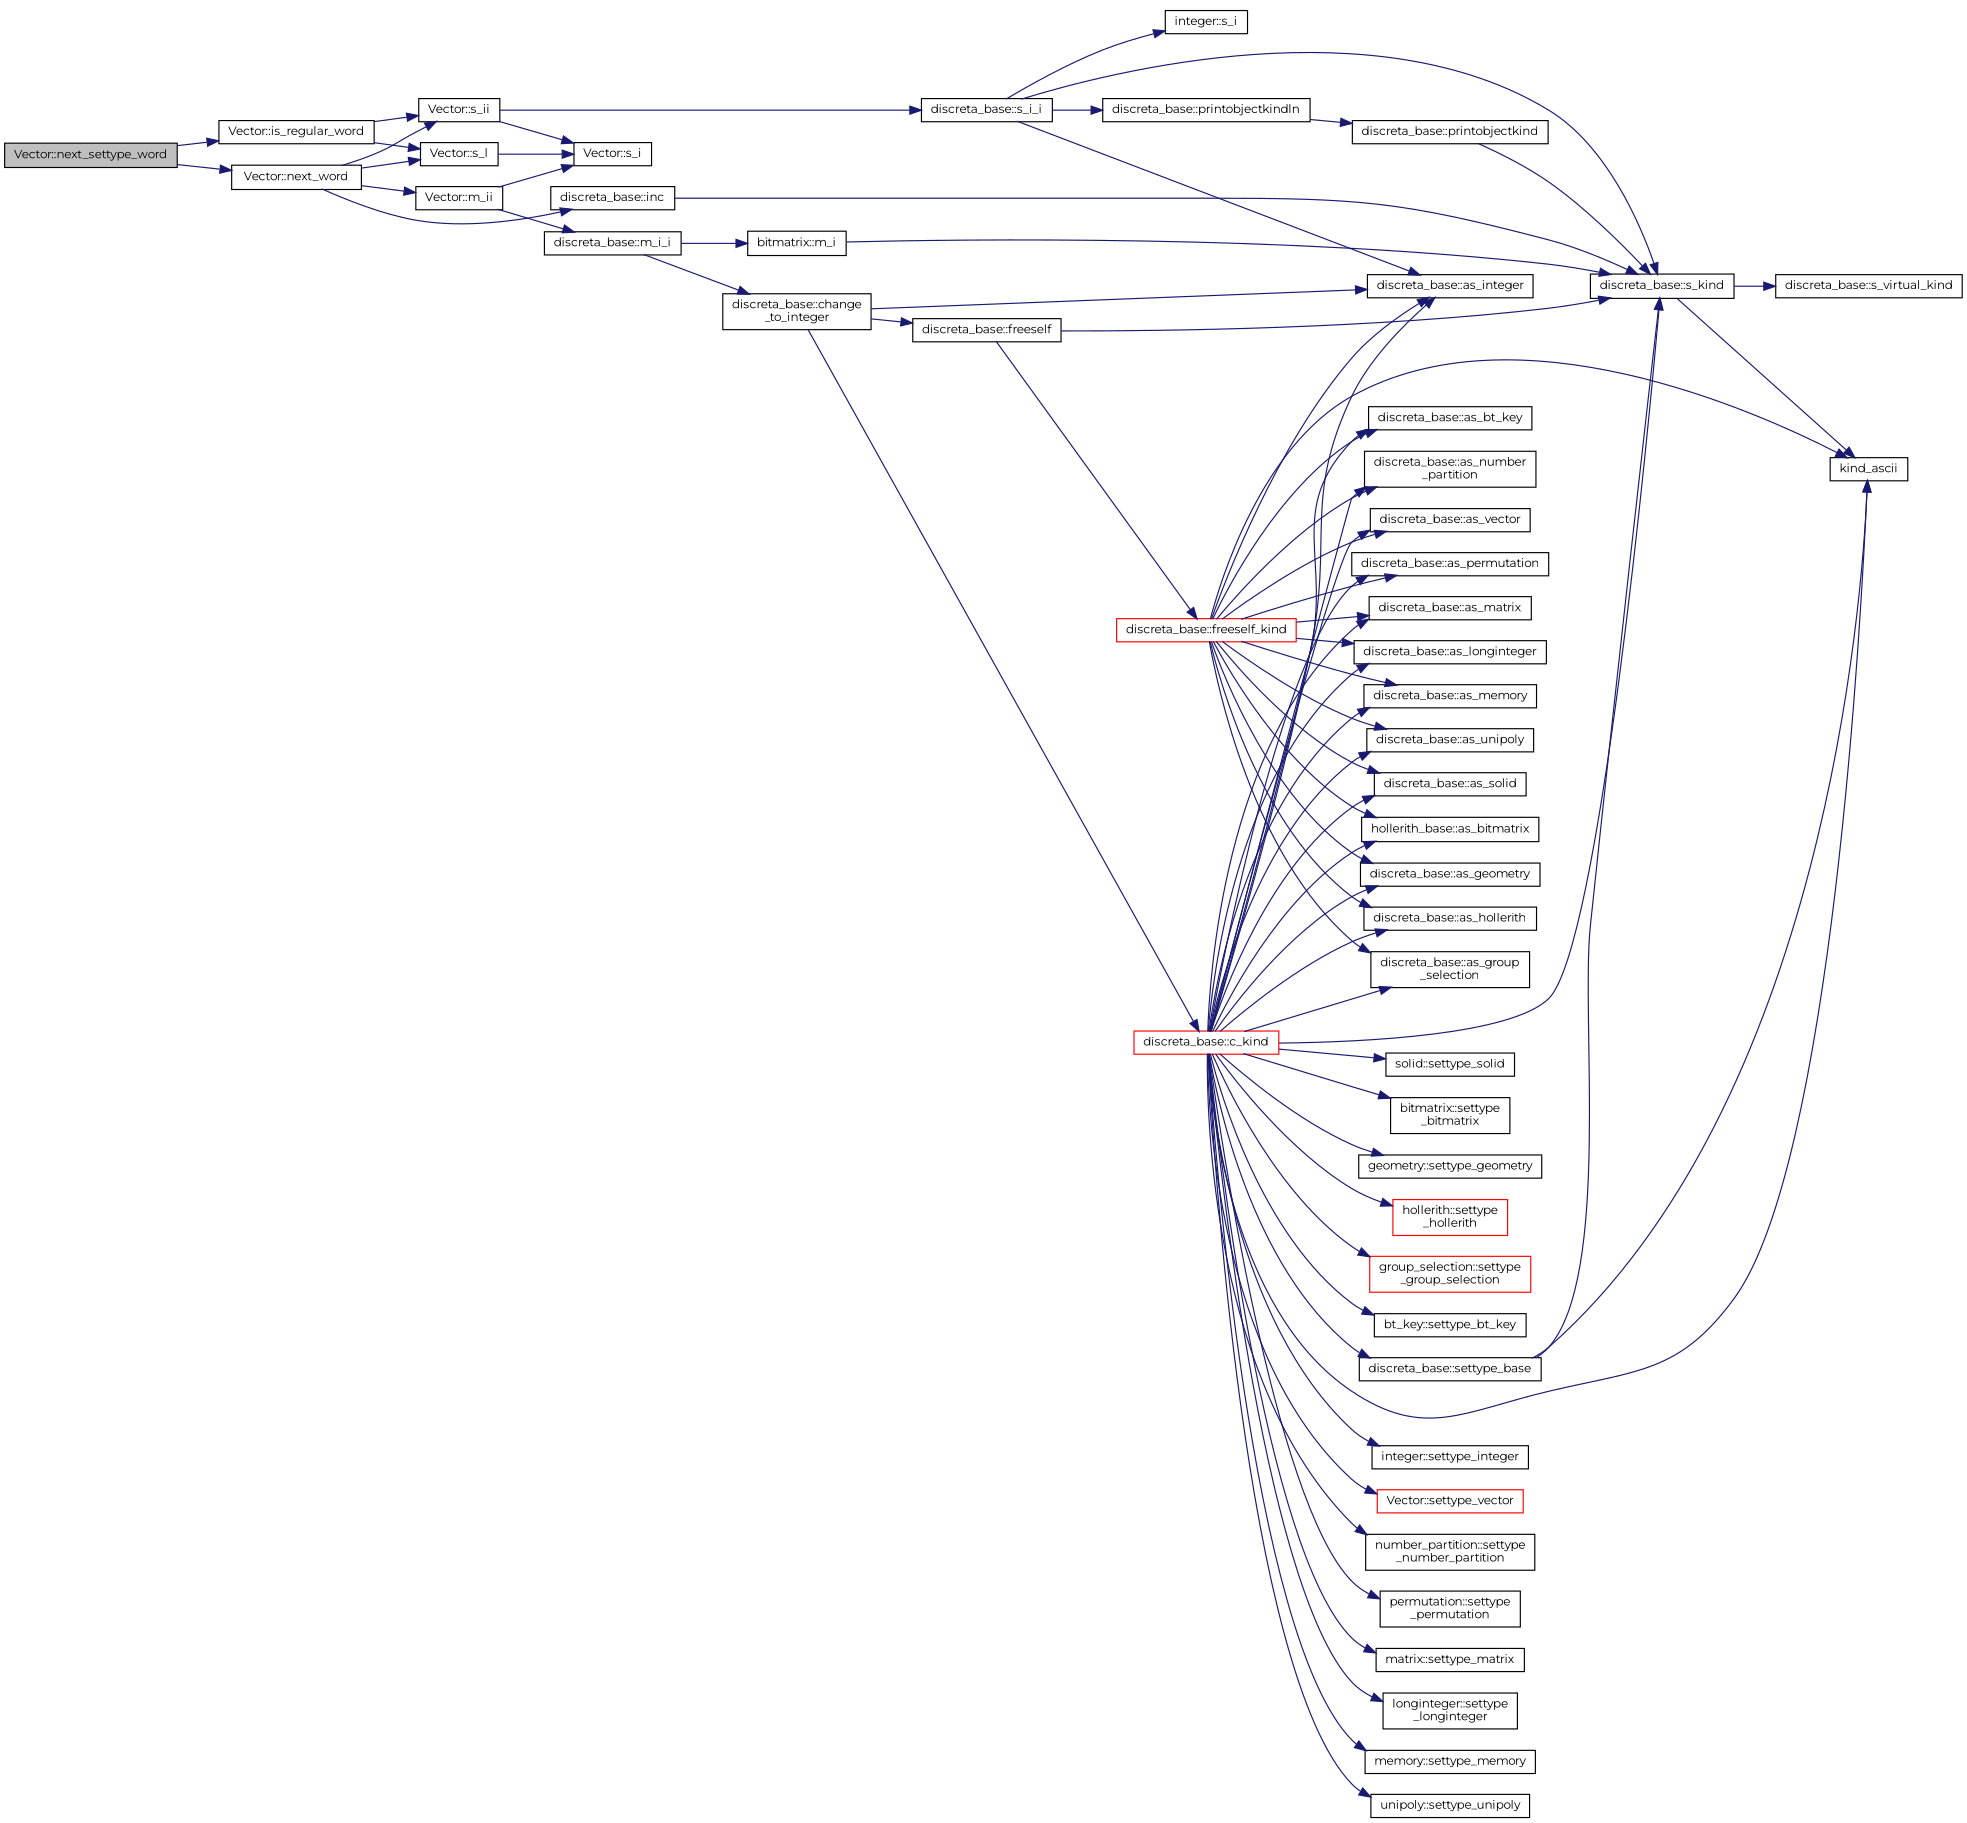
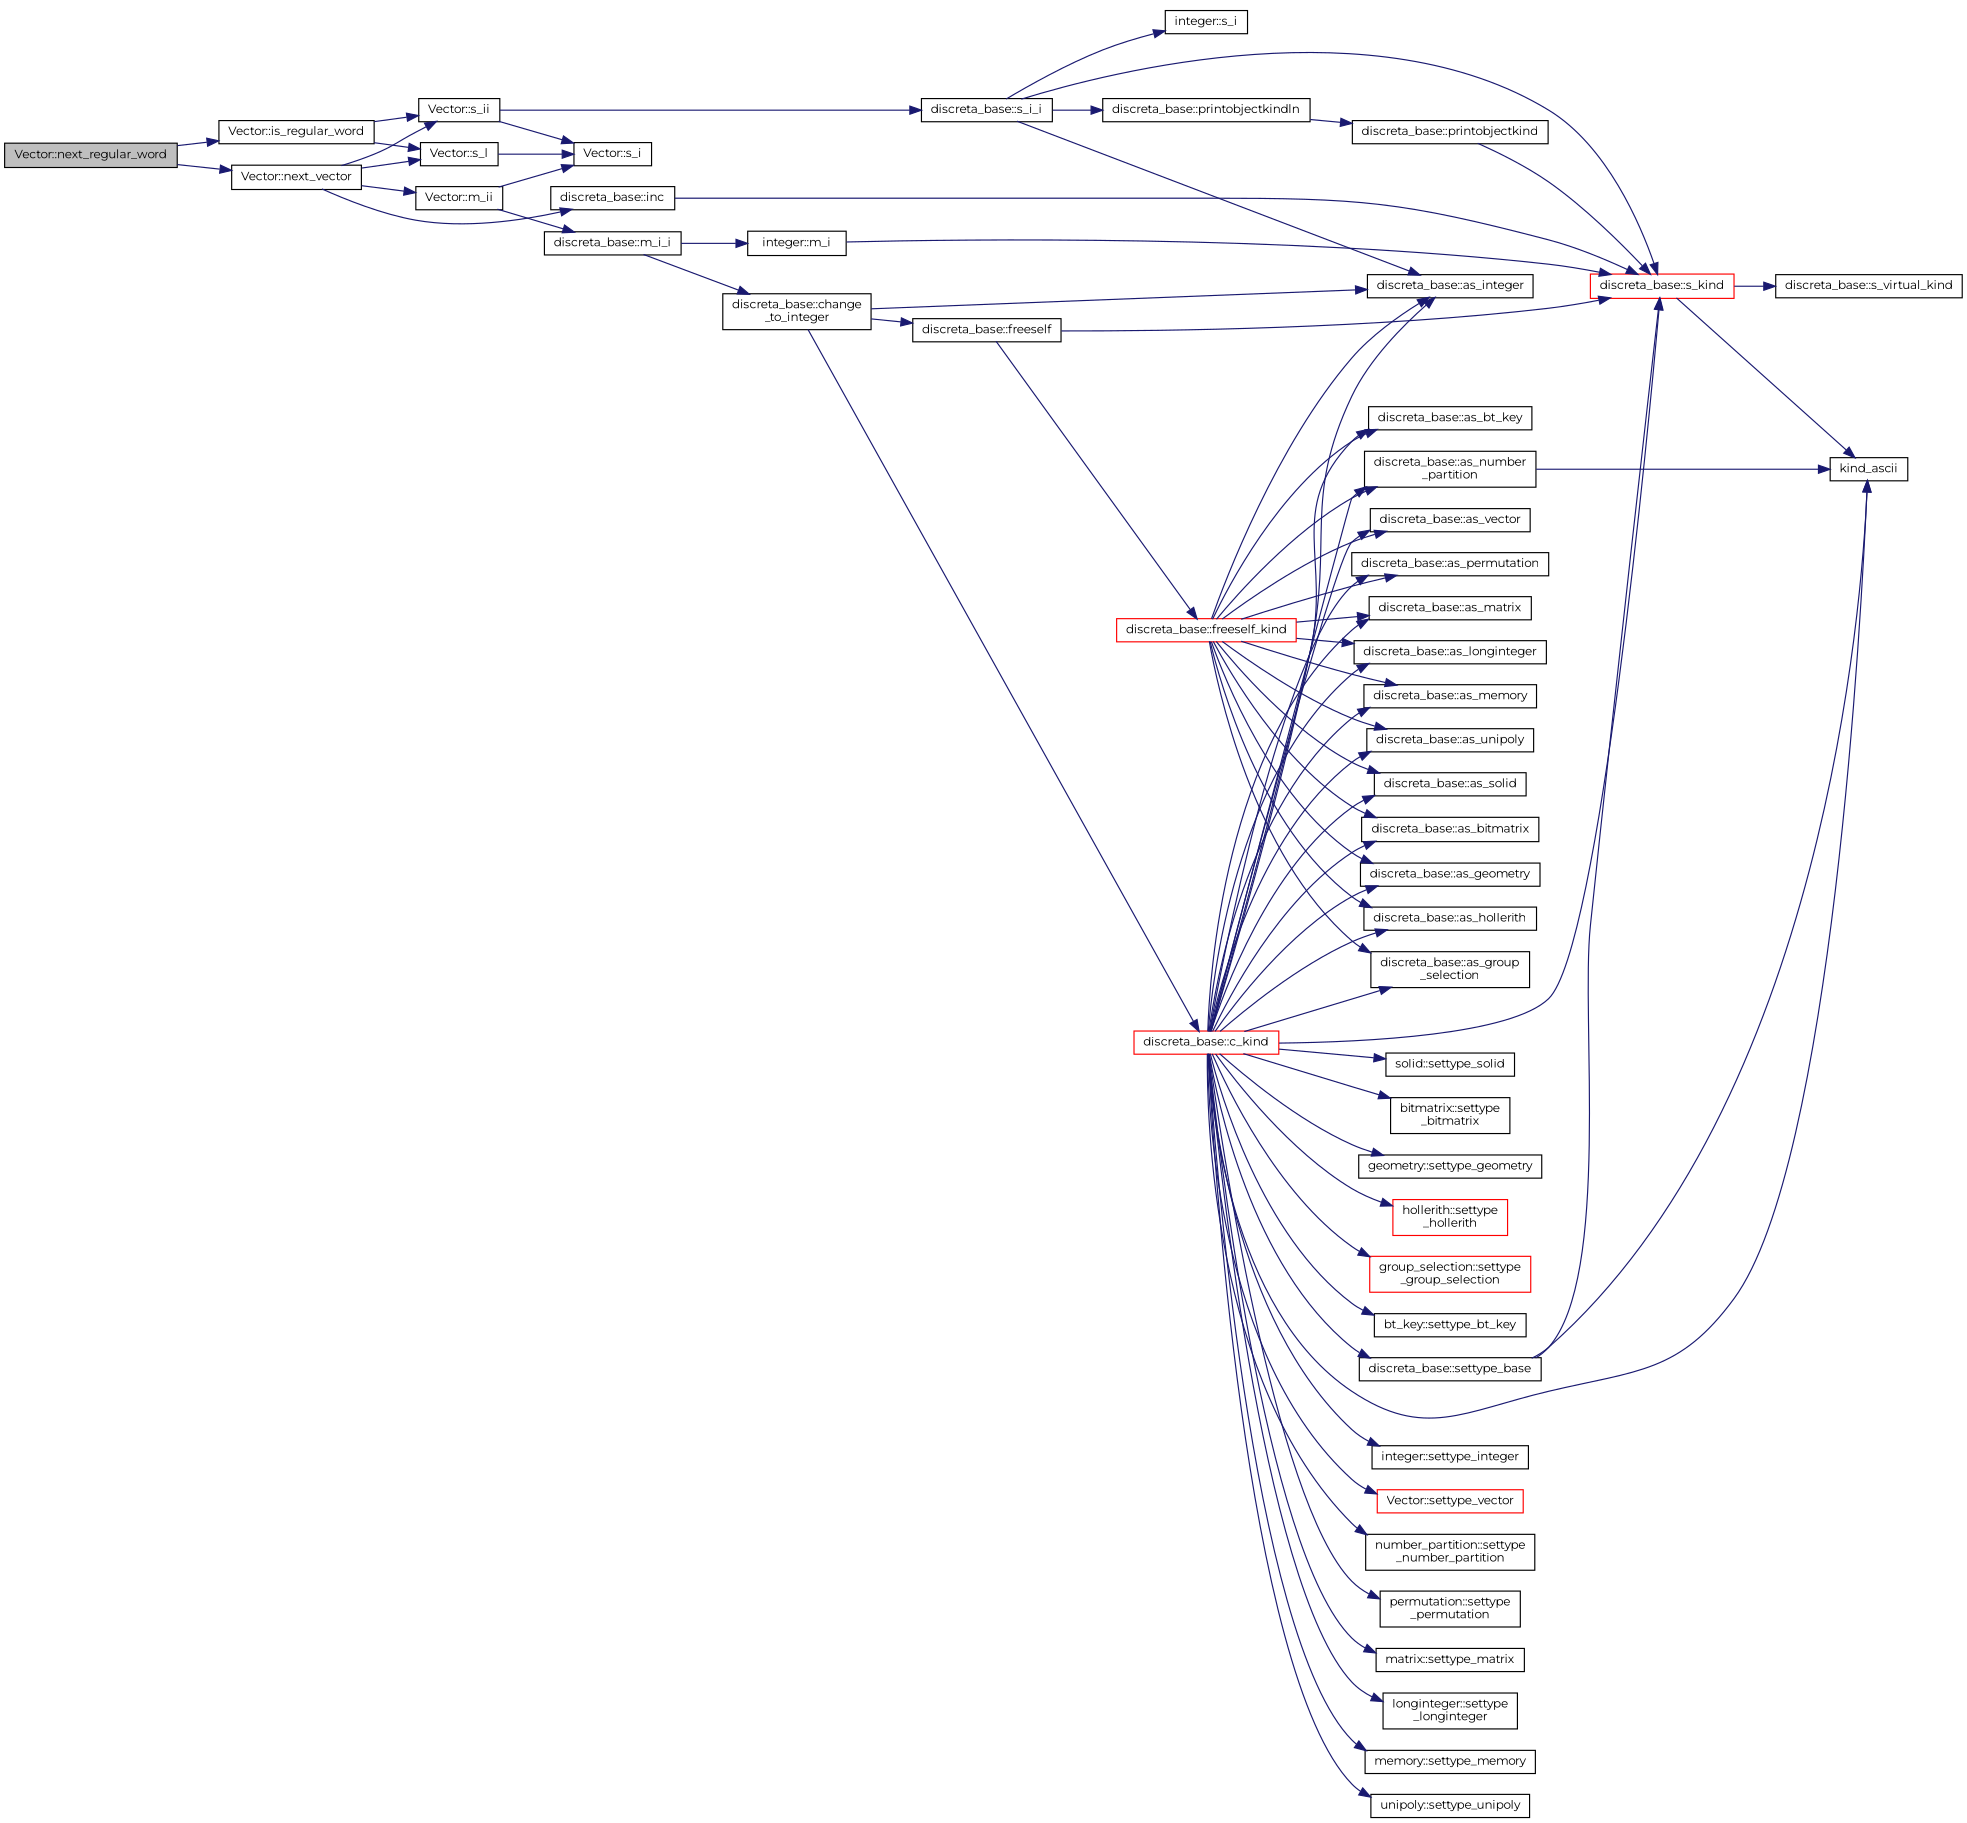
(91, 155) -> (91, 155)
(297, 177) -> (297, 177)
(797, 243) -> (797, 243)
(1662, 286) -> (1662, 286)
(1464, 363) -> (1677, 469)
(1450, 829) -> (1450, 829)
